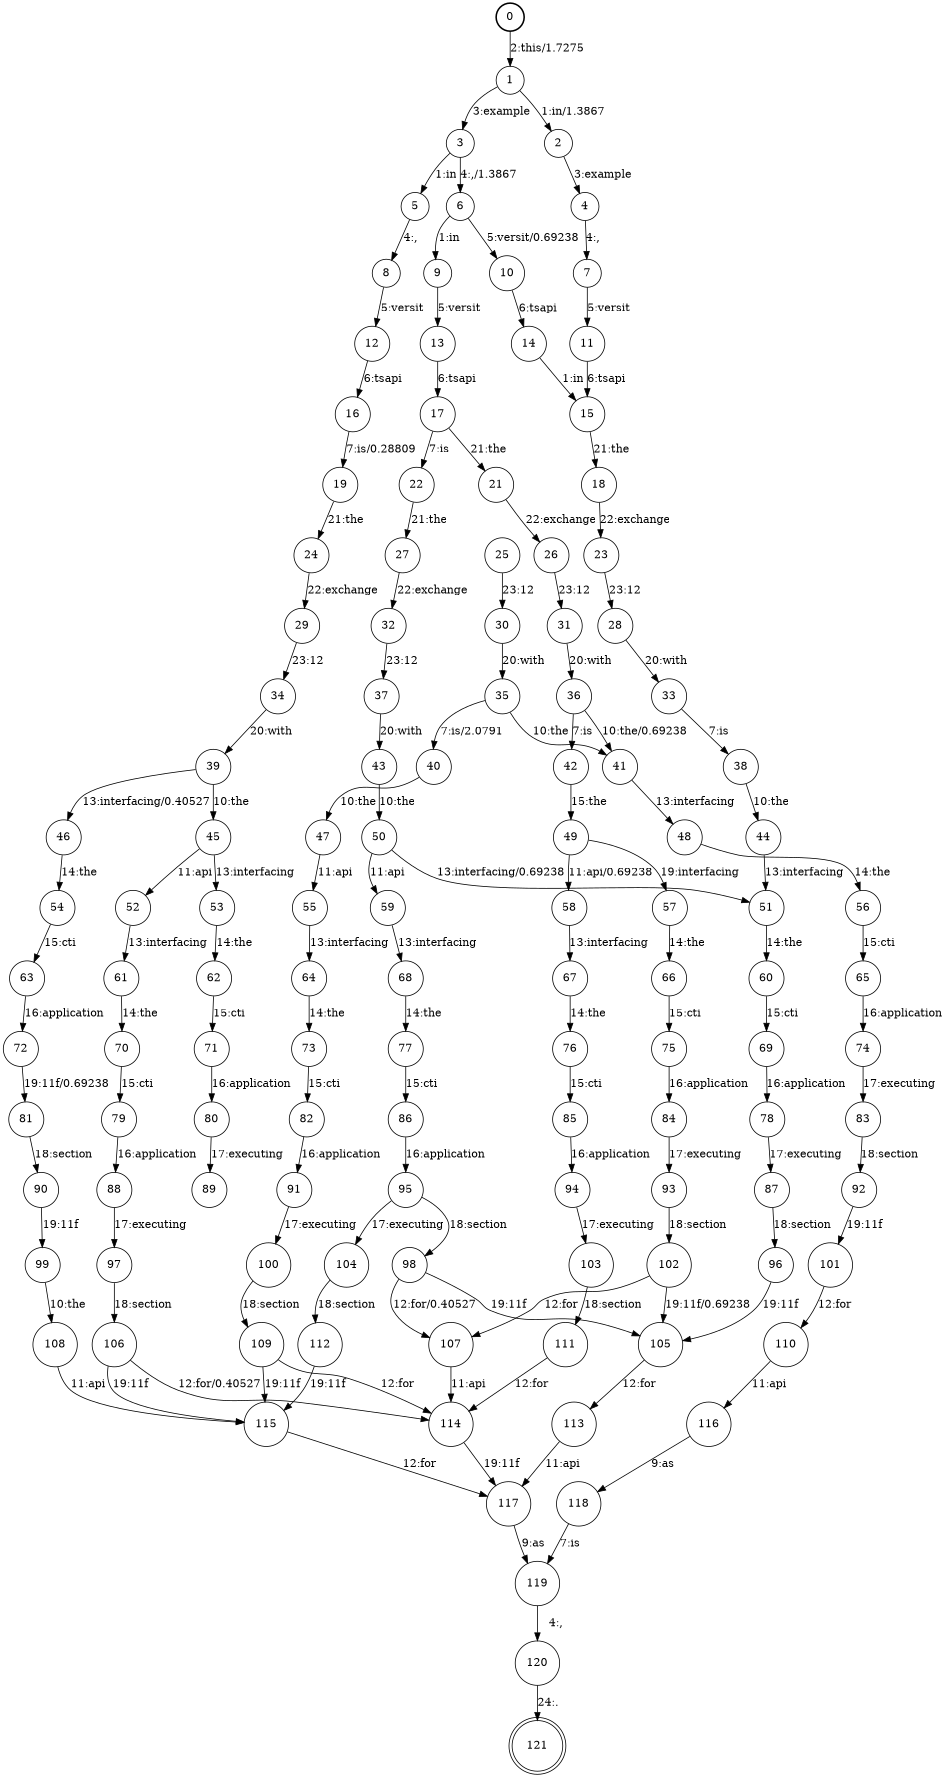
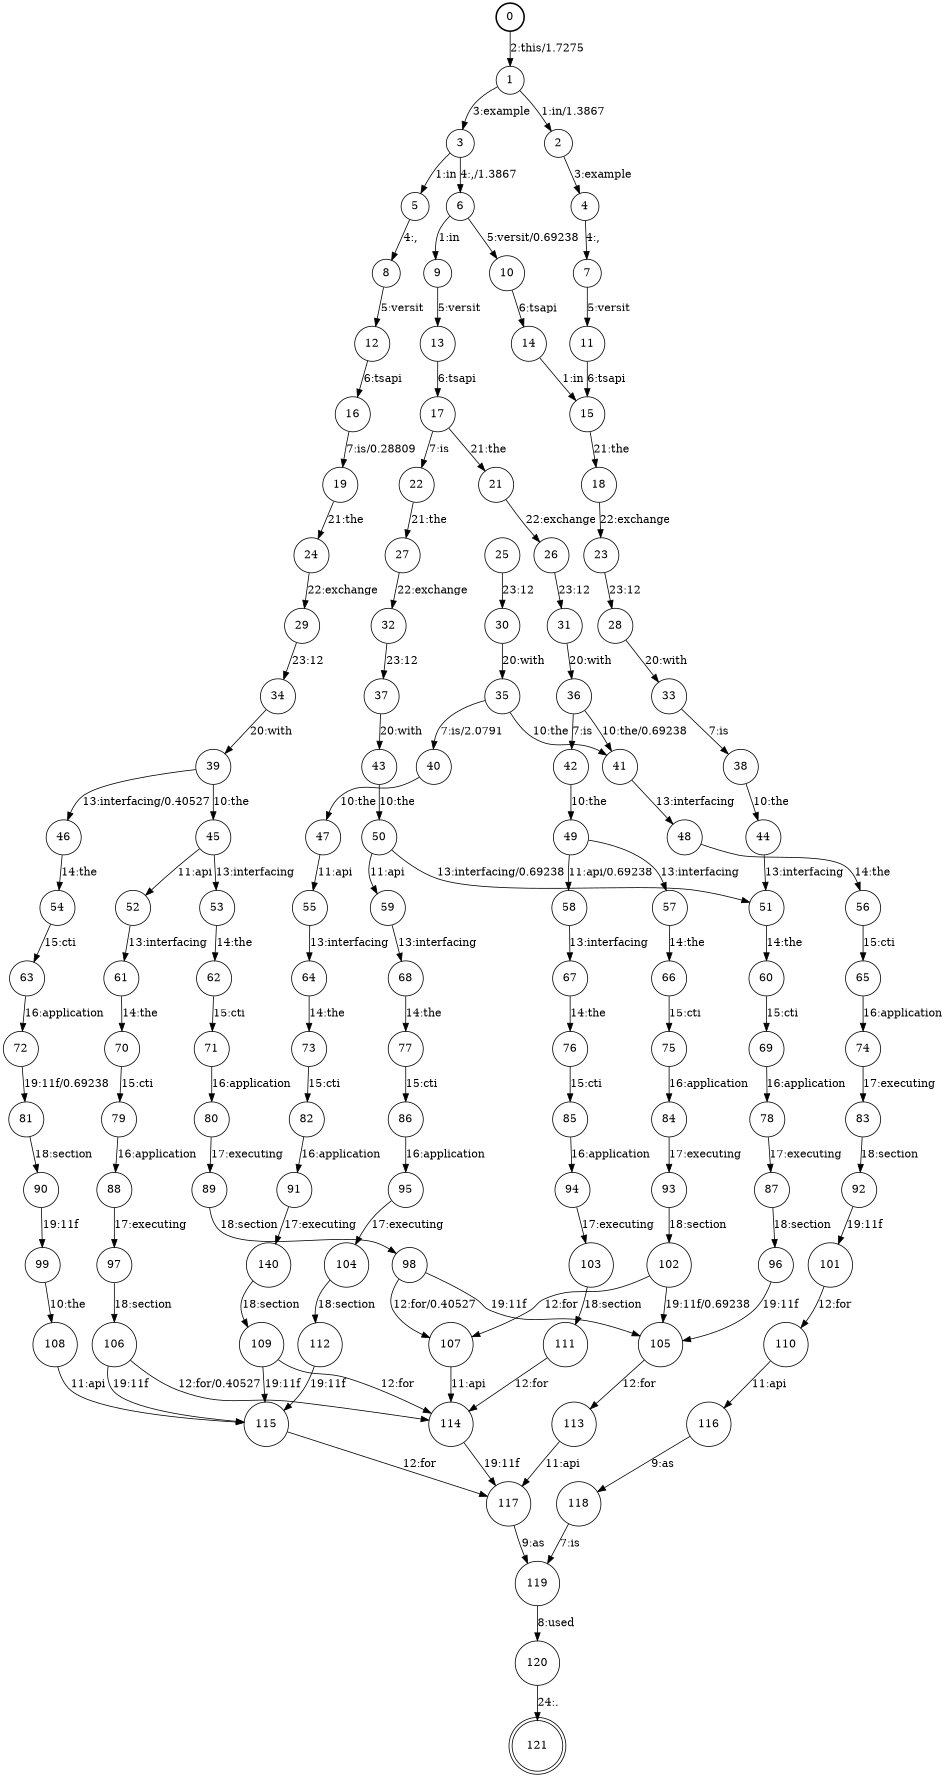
(589, 802) -> (589, 802)
(700, 873) -> (700, 873)
(448, 1222) -> (292, 1241)
(269, 1265) -> (269, 1265)
(556, 1623) -> (556, 1623)
